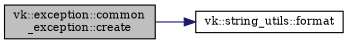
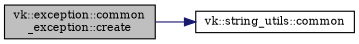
(269, 22) -> (275, 22)
